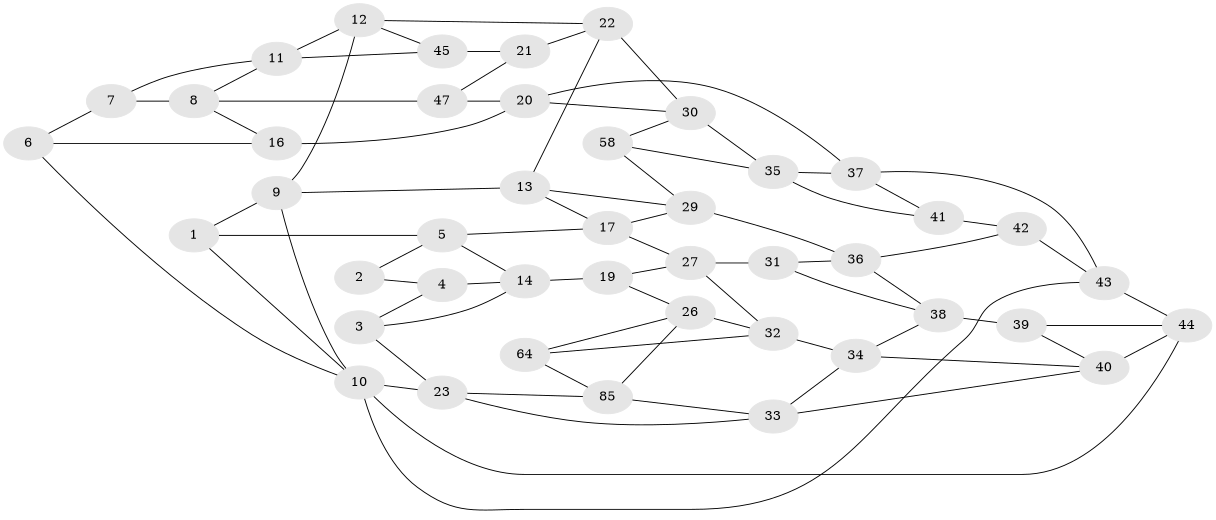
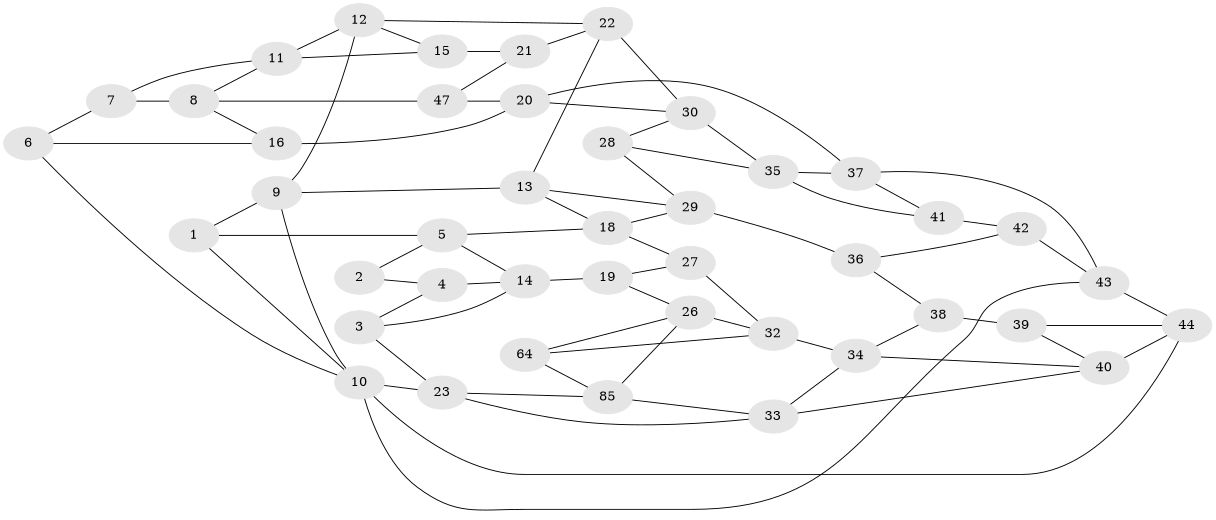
(442, 51) -> (442, 51)
(608, 143) -> (608, 143)
(608, 228) -> (608, 228)
(773, 263) -> none
